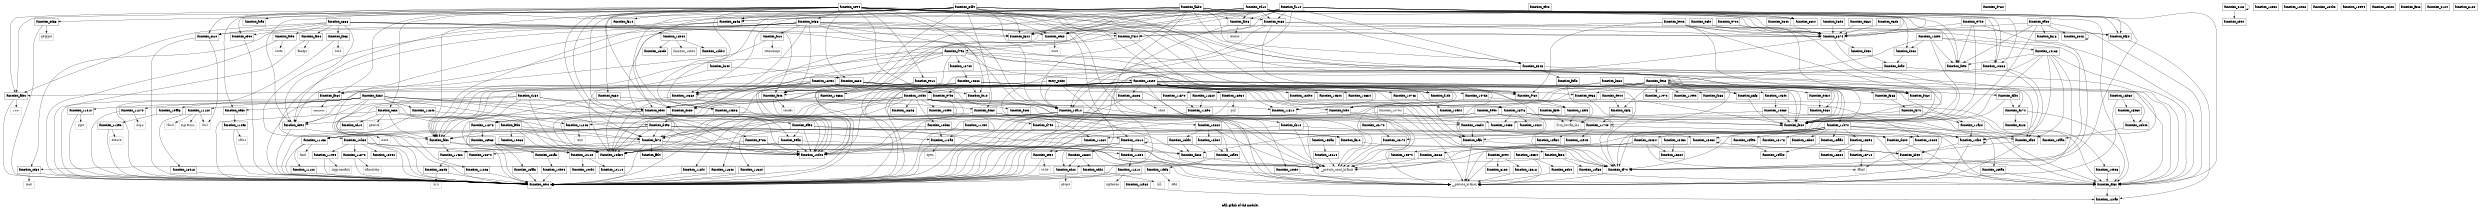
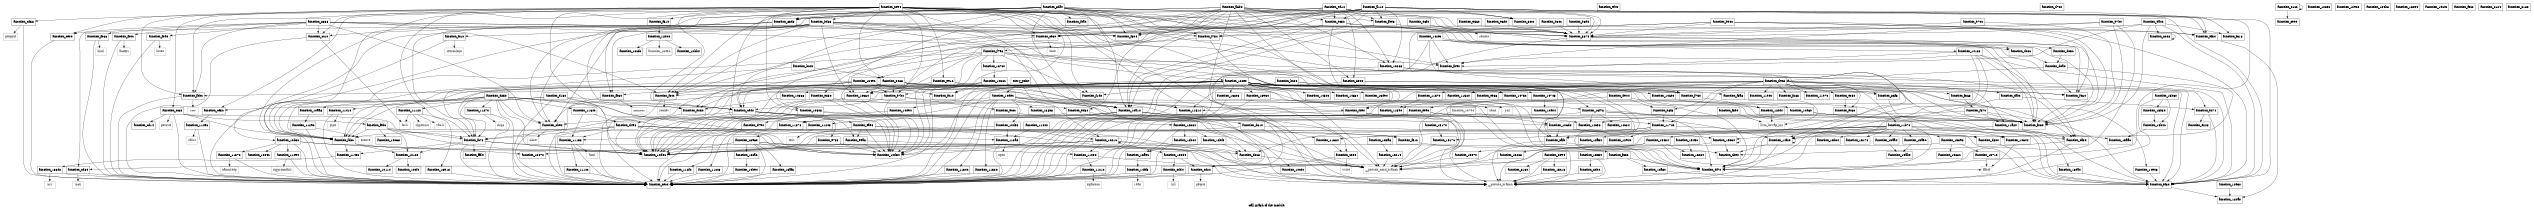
(1411, 37) -> (1808, 12)
(1045, 98) -> (1201, 31)
(814, 111) -> (713, 143)
